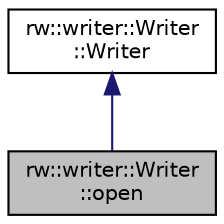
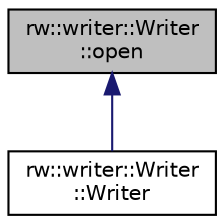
(112, 123) -> (112, 123)
